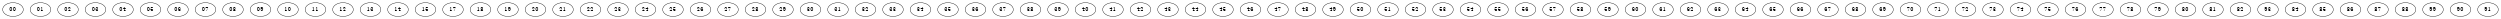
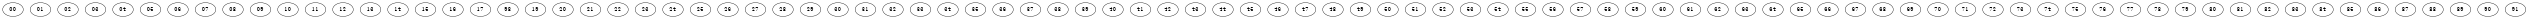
none -> (453, 10)
(480, 10) -> (508, 10)
(2268, 10) -> (2295, 10)
(2433, 10) -> (2460, 10)
